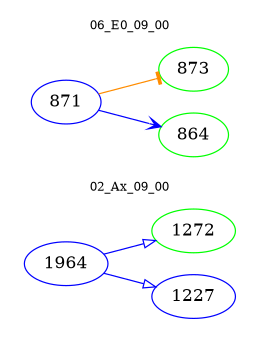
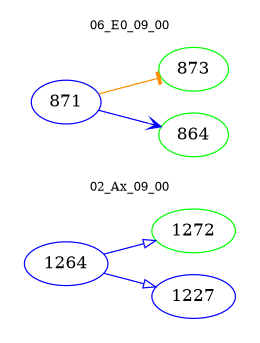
(66, 264) -> (66, 264)
